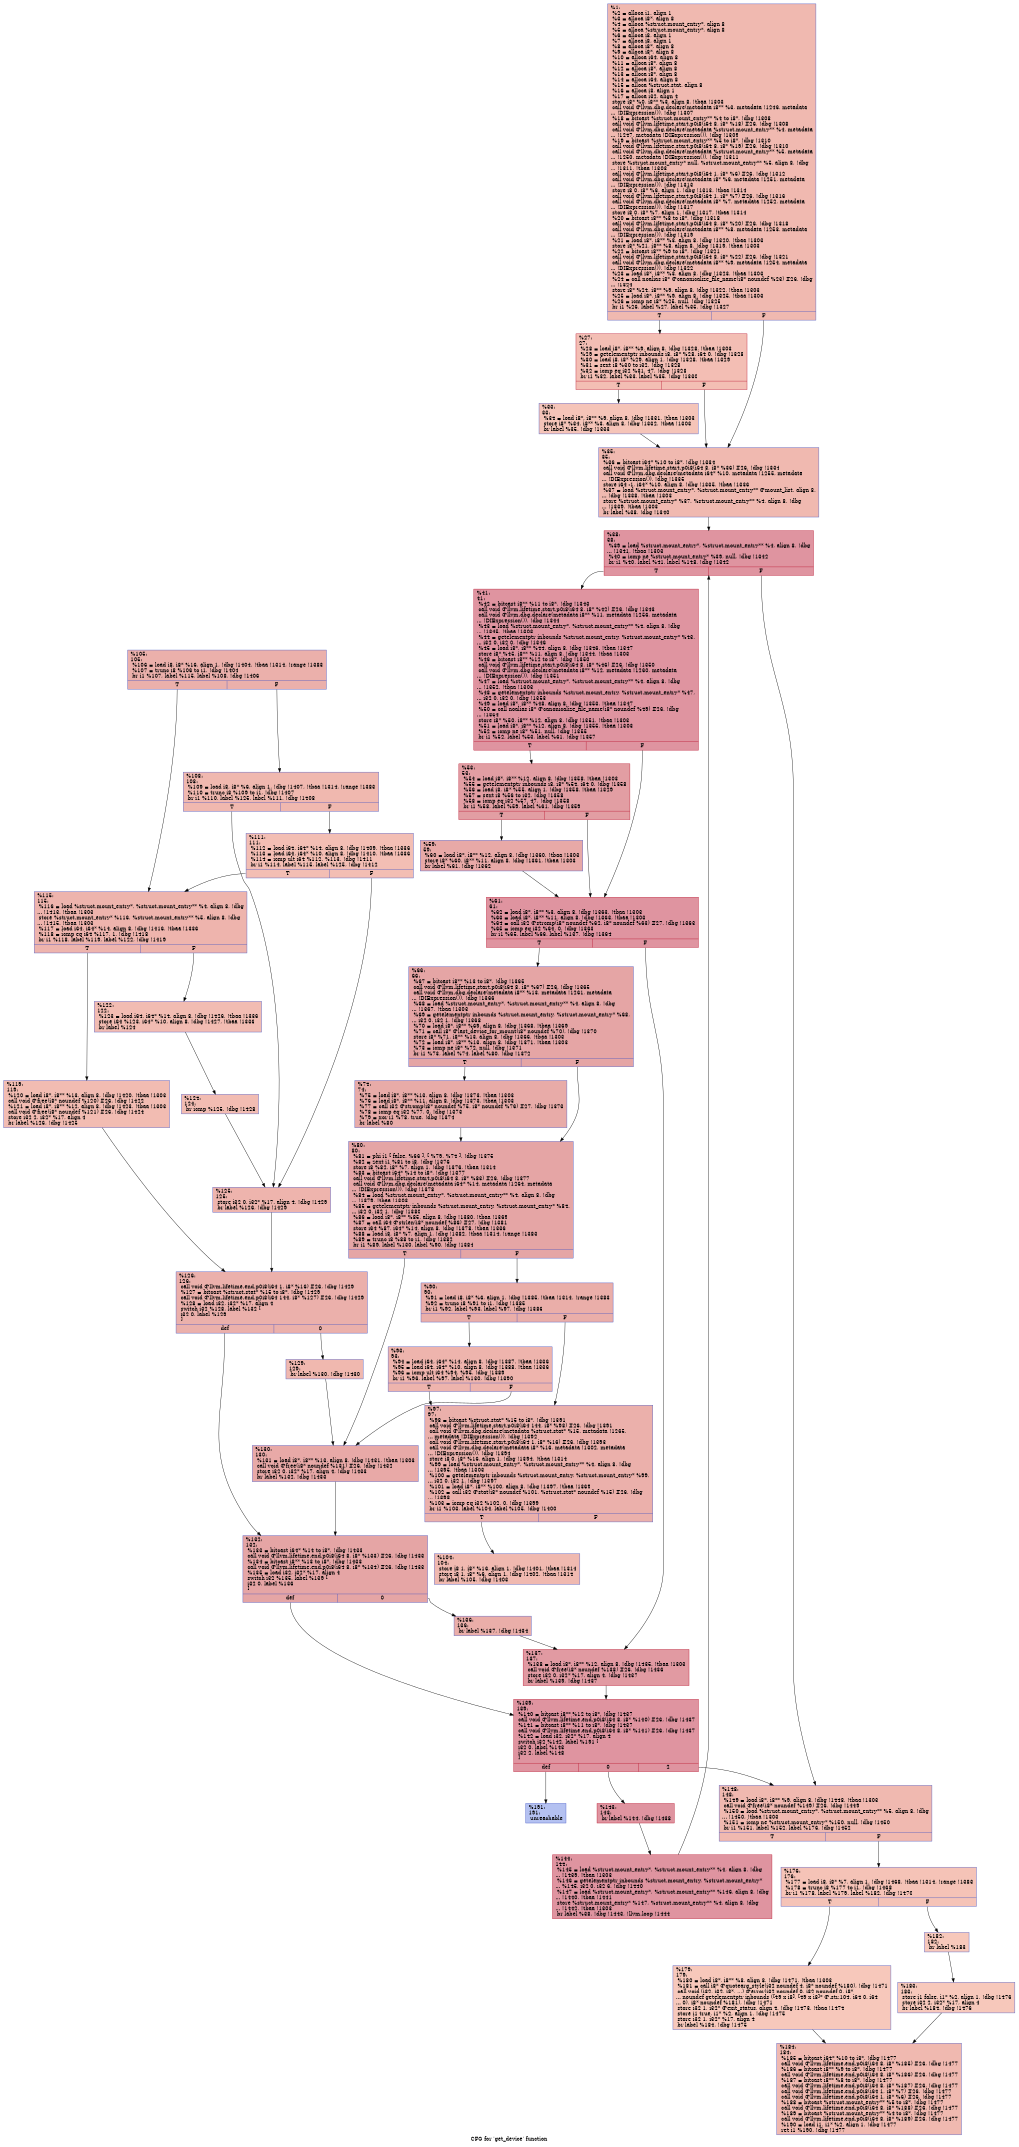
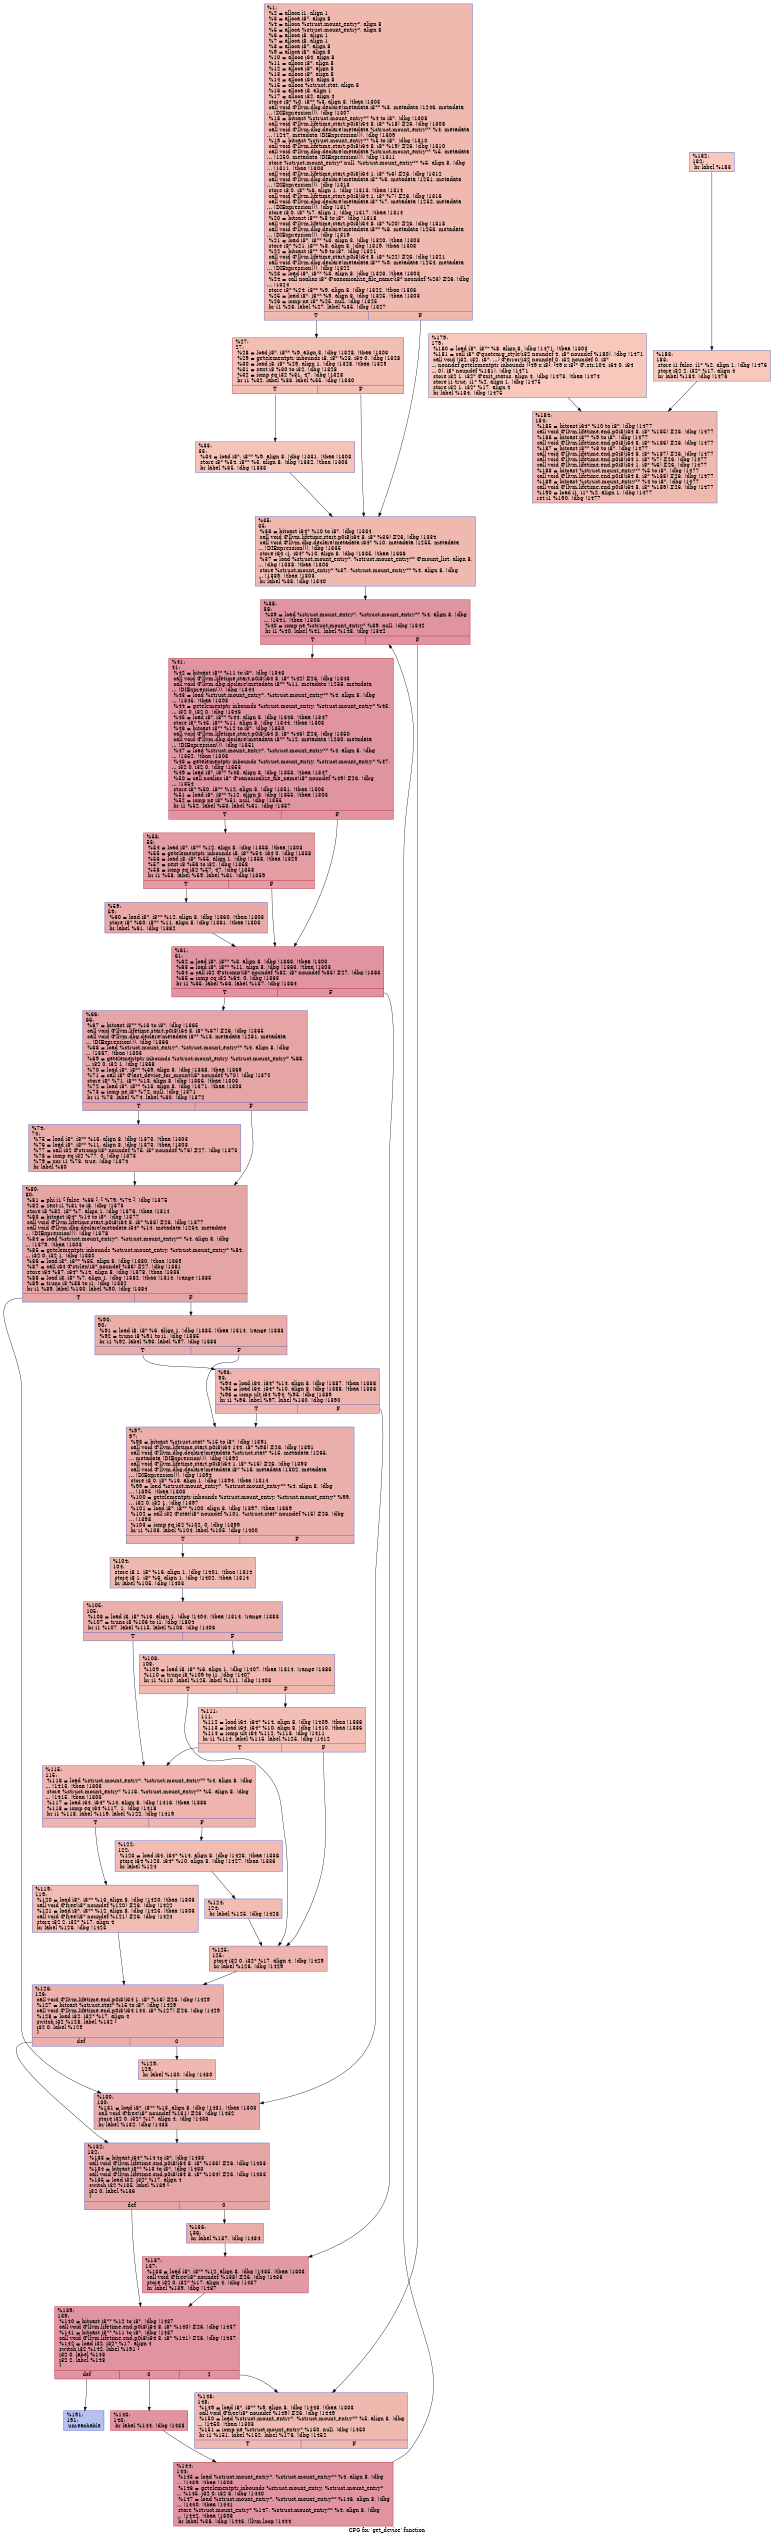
(185, 671) -> (141, 1622)
(220, 1109) -> (243, 1914)
none -> (183, 1593)
(879, 1887) -> none
